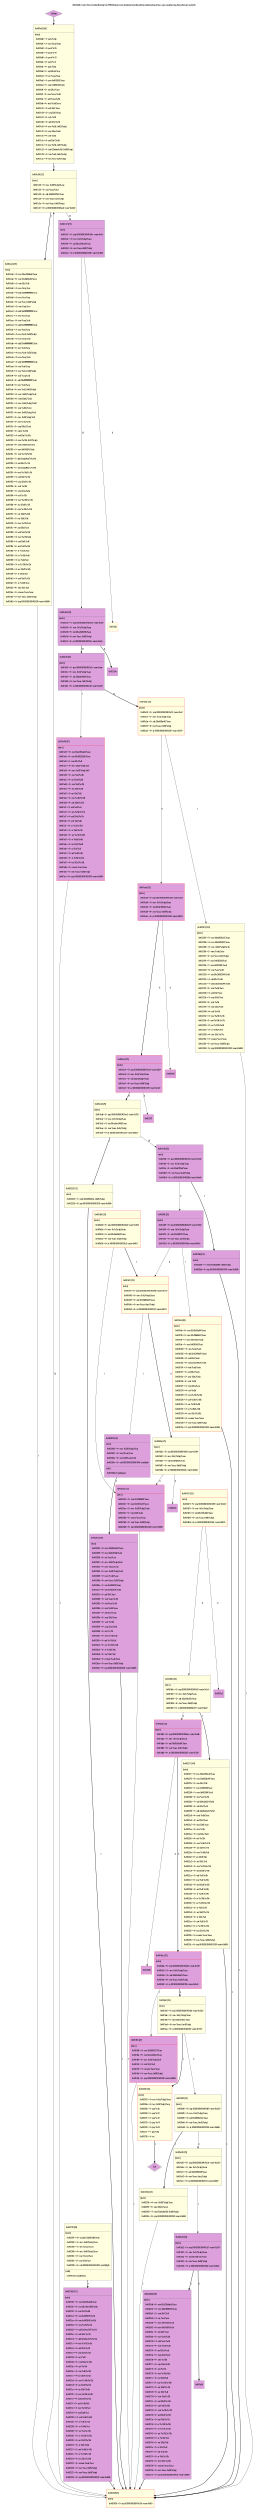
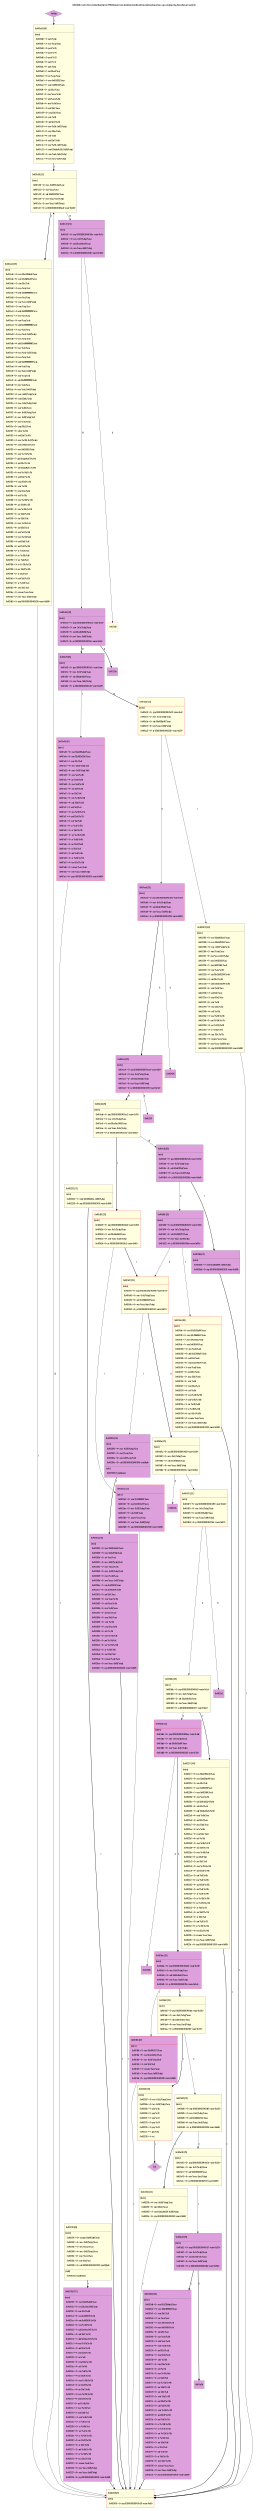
(102, 1160) -> (117, 1173)
(160, 1479) -> (190, 1481)
